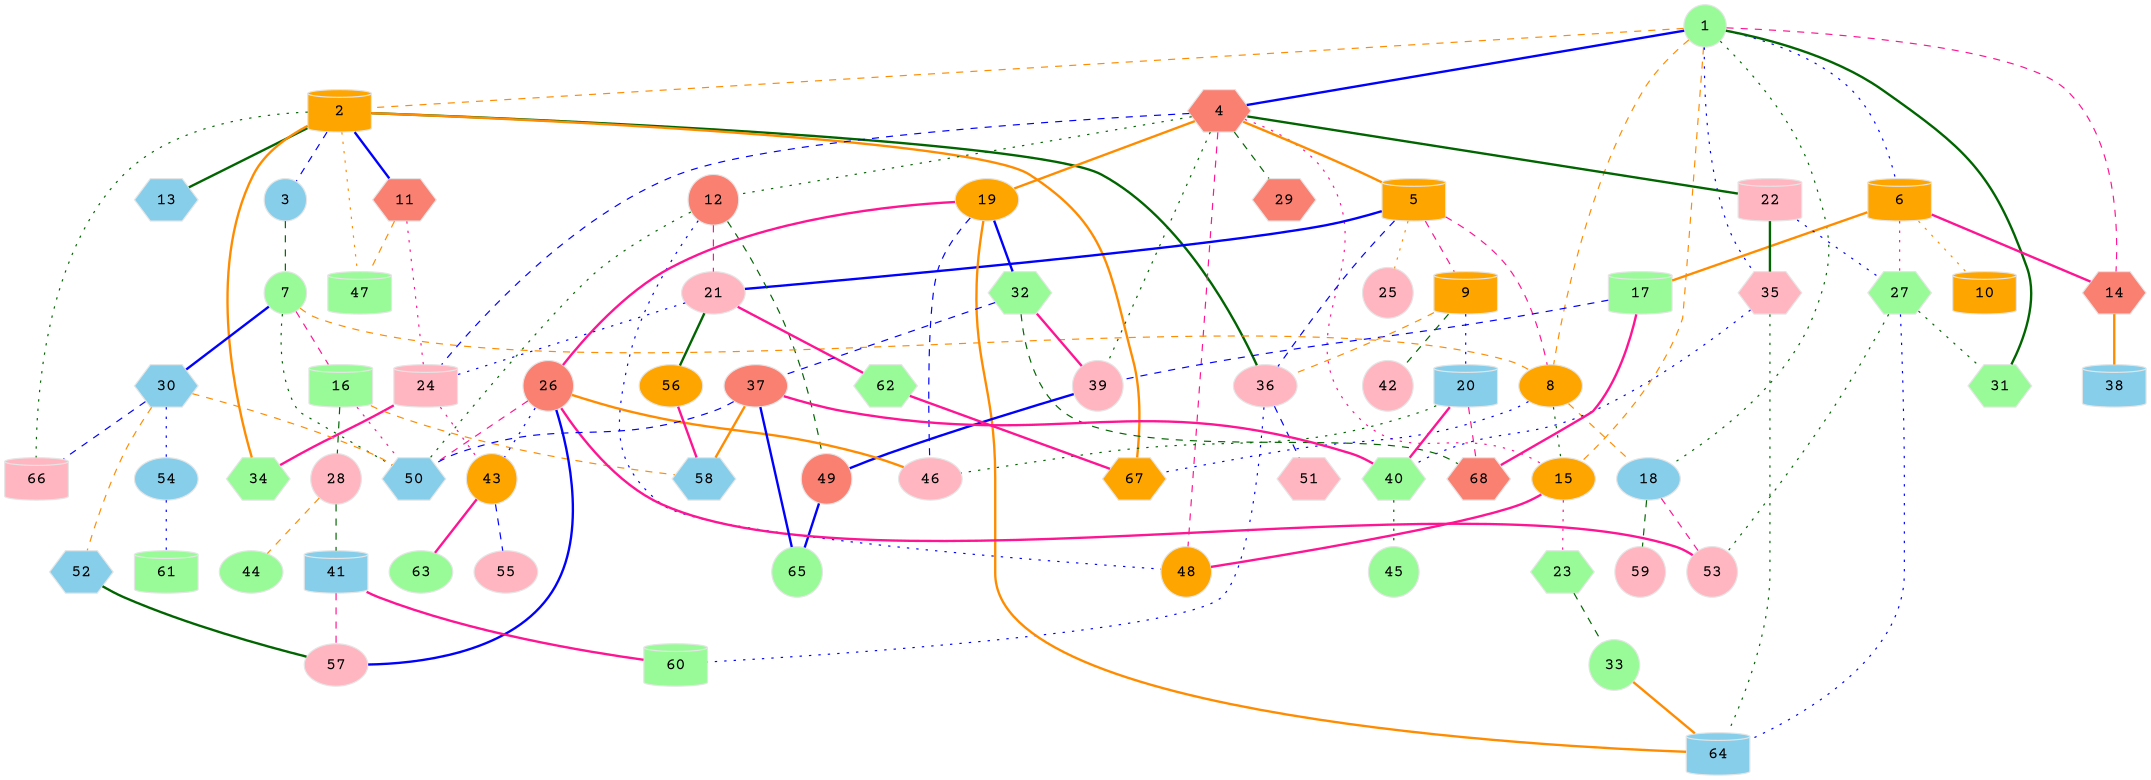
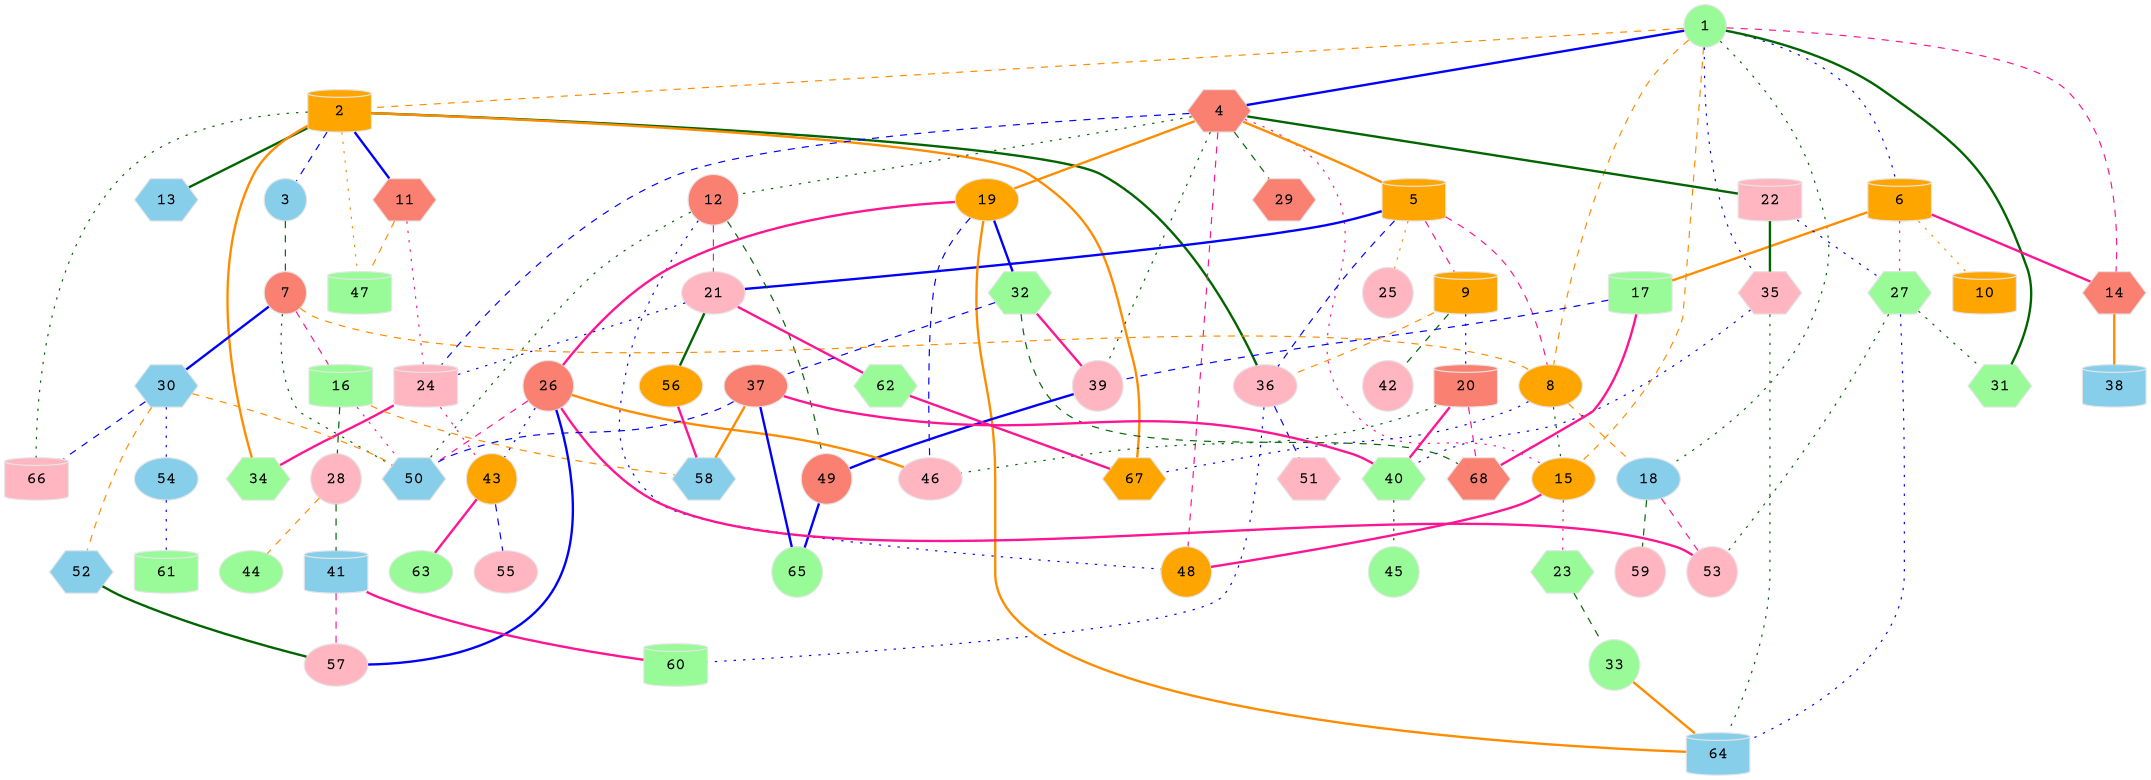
(285, 293) -> (285, 293)
(1466, 386) -> (1466, 386)
